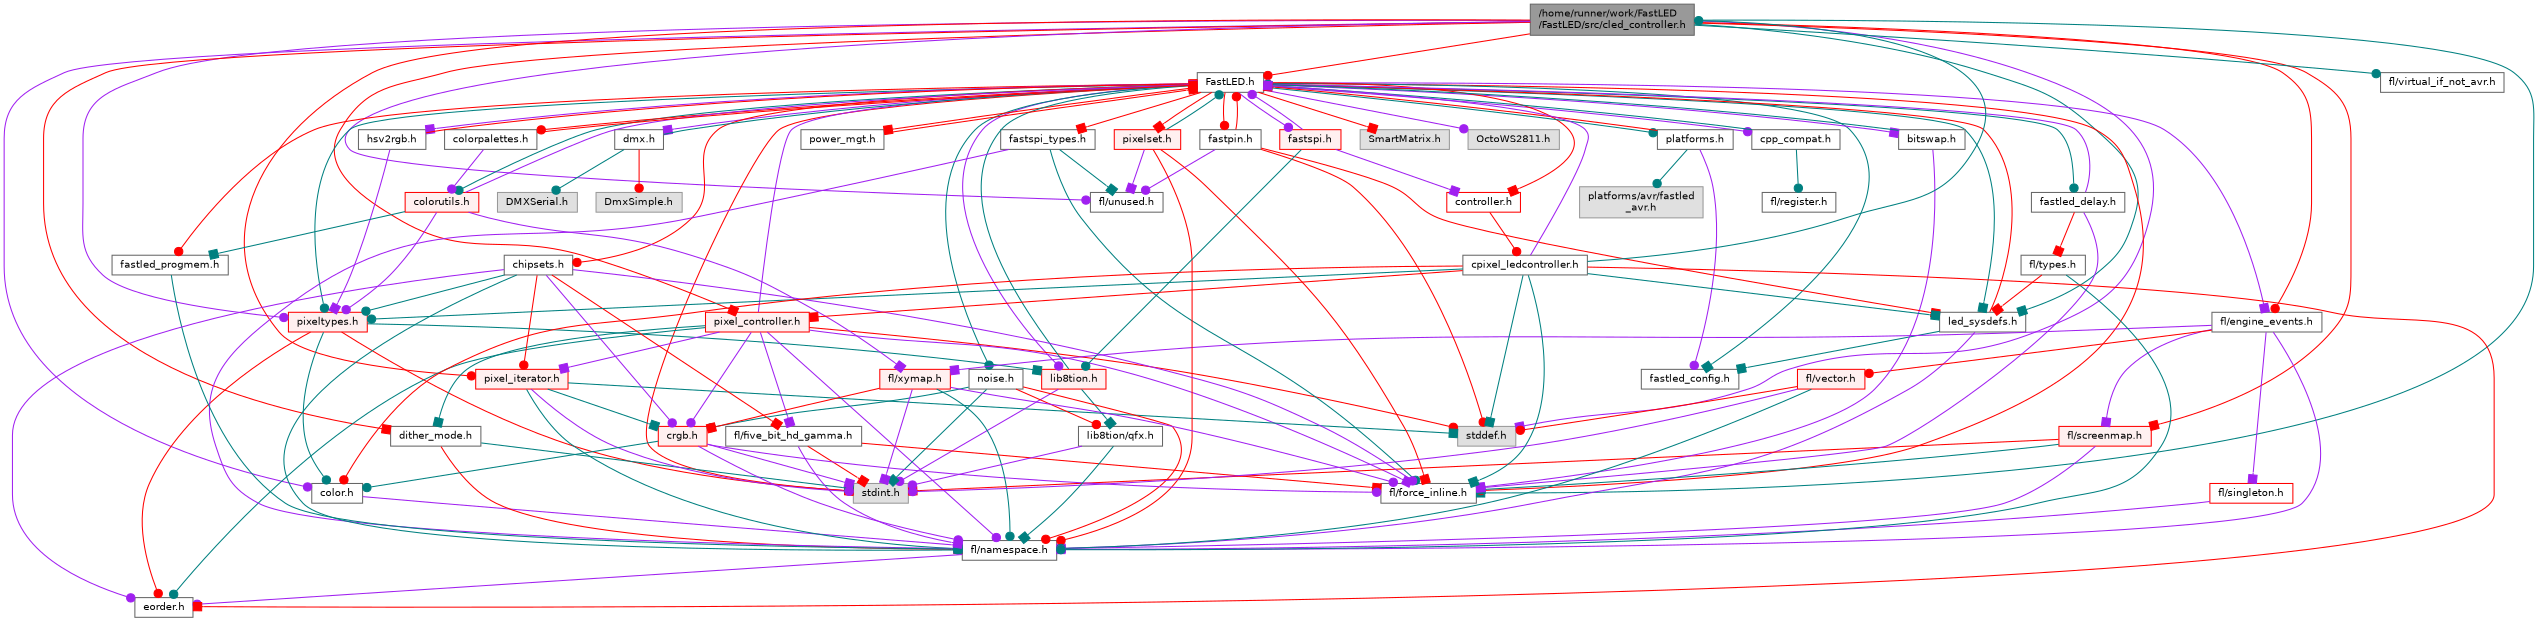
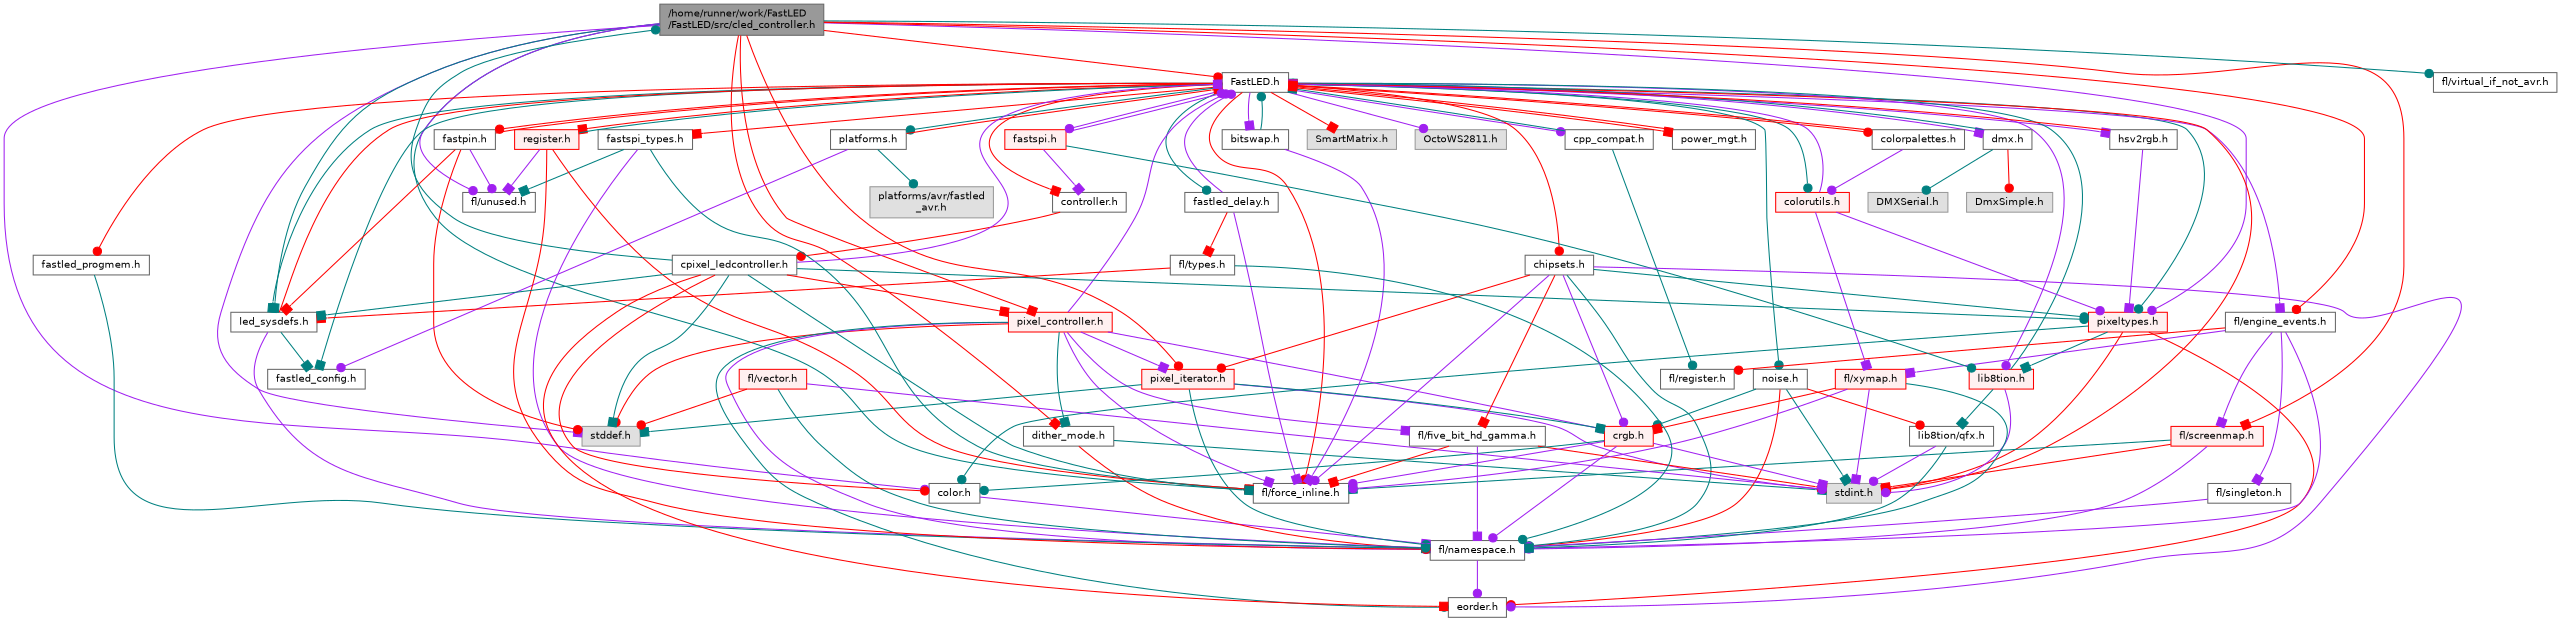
(1147, 140) -> (547, 140)
(1484, 202) -> (1089, 202)
(308, 233) -> none
(2043, 351) -> (1984, 349)
(2251, 493) -> (2249, 493)
